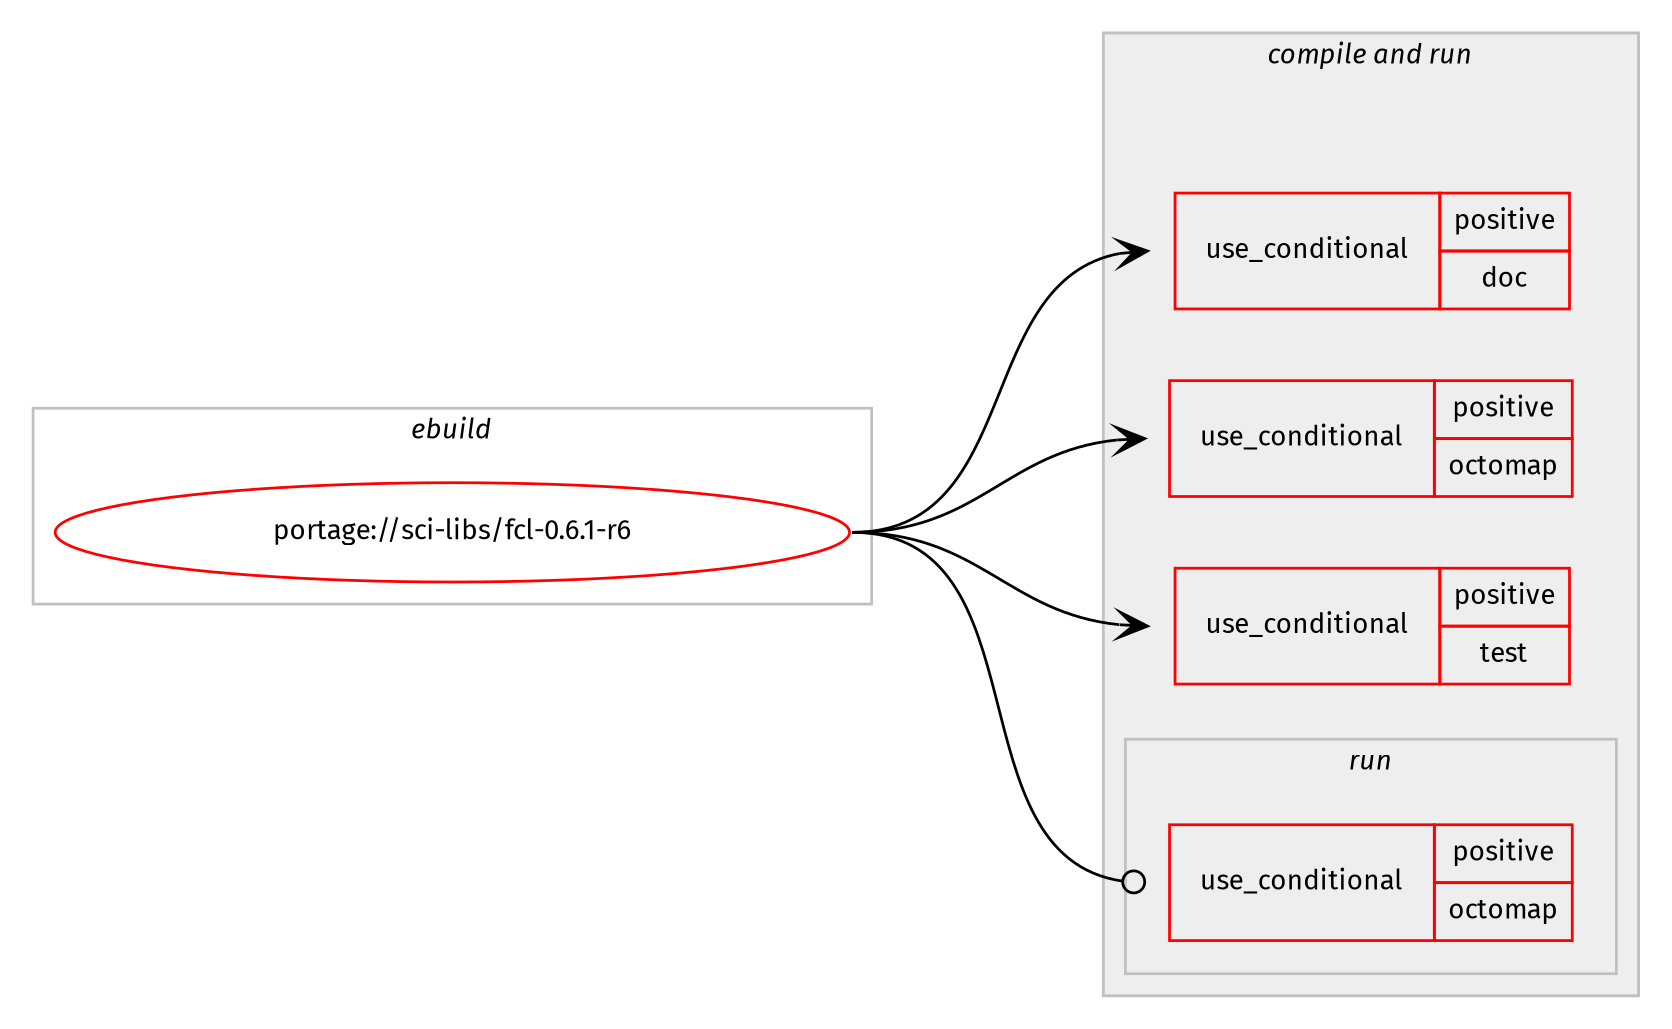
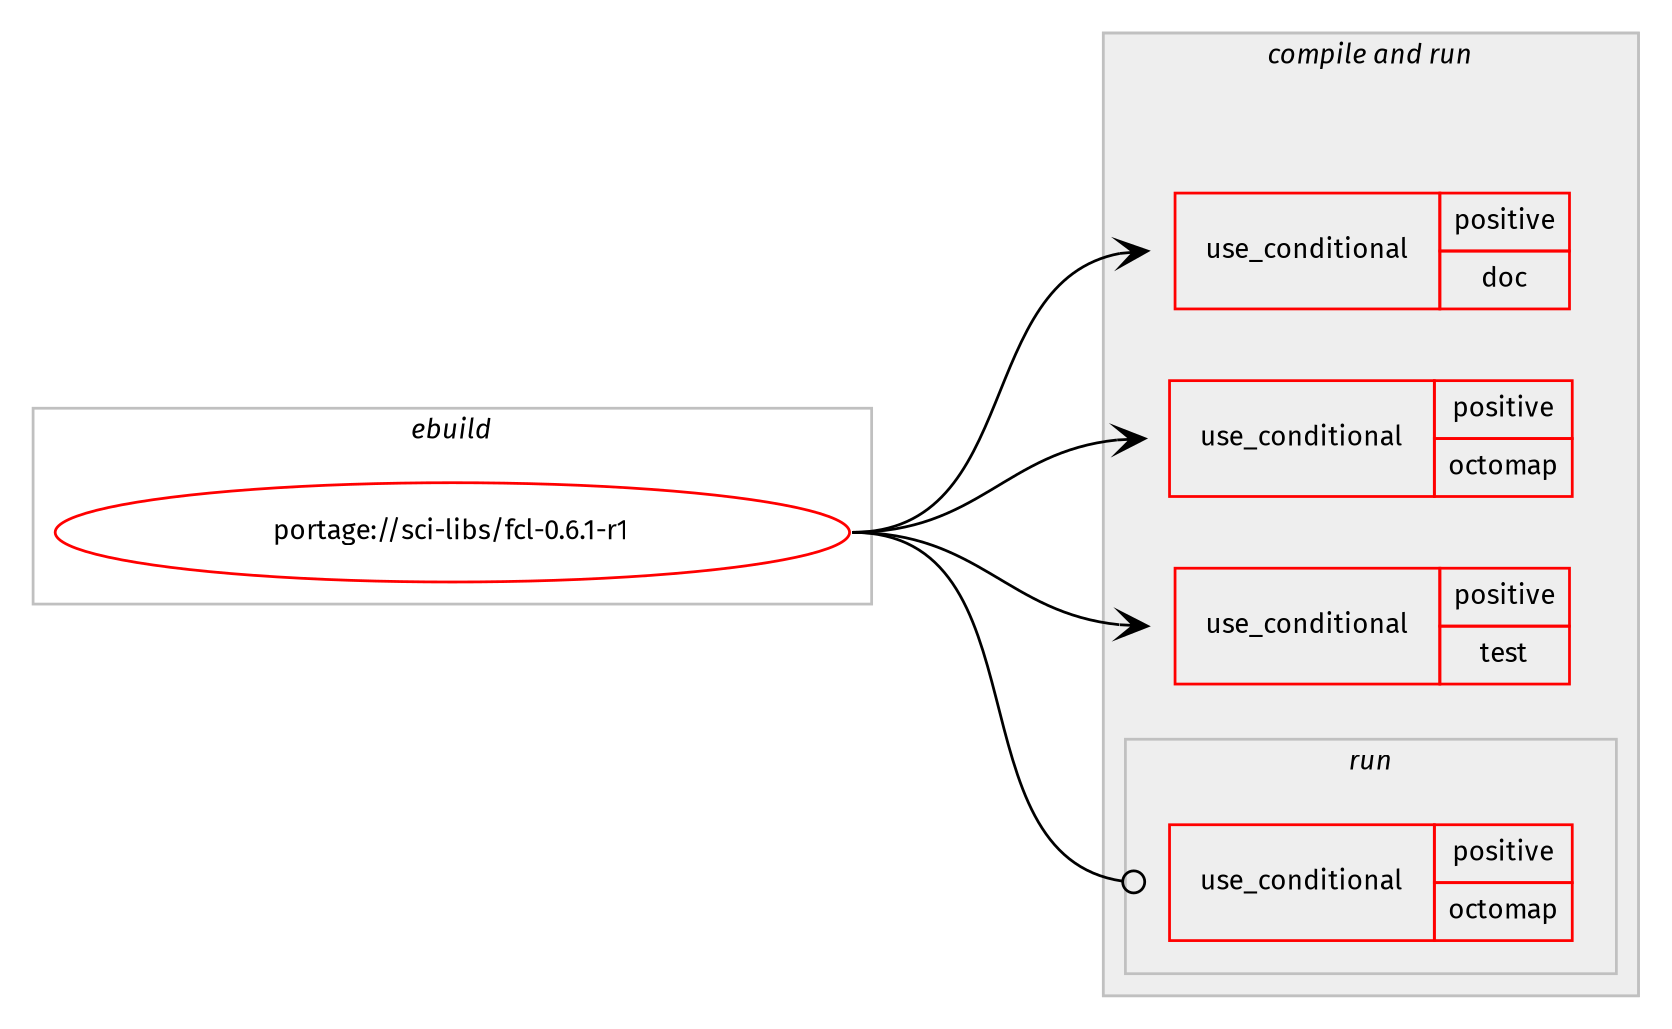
(452, 532) -> (452, 532)
